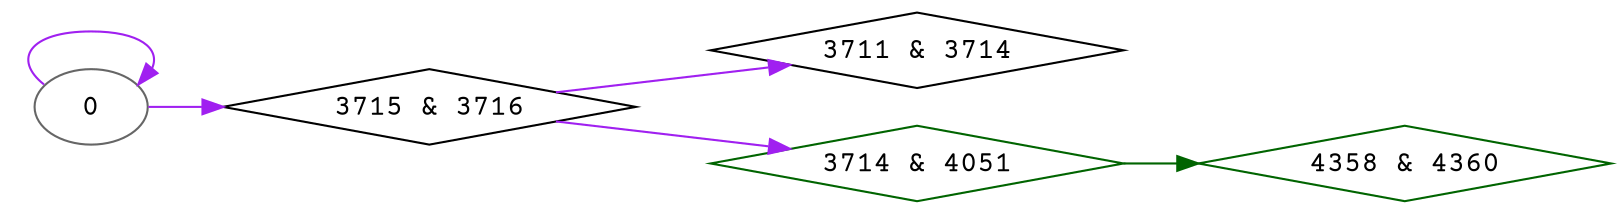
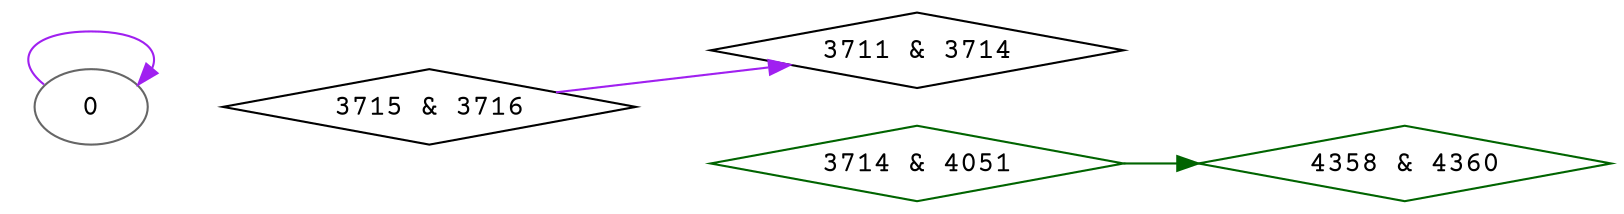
(175, 107) -> none
(662, 134) -> none
